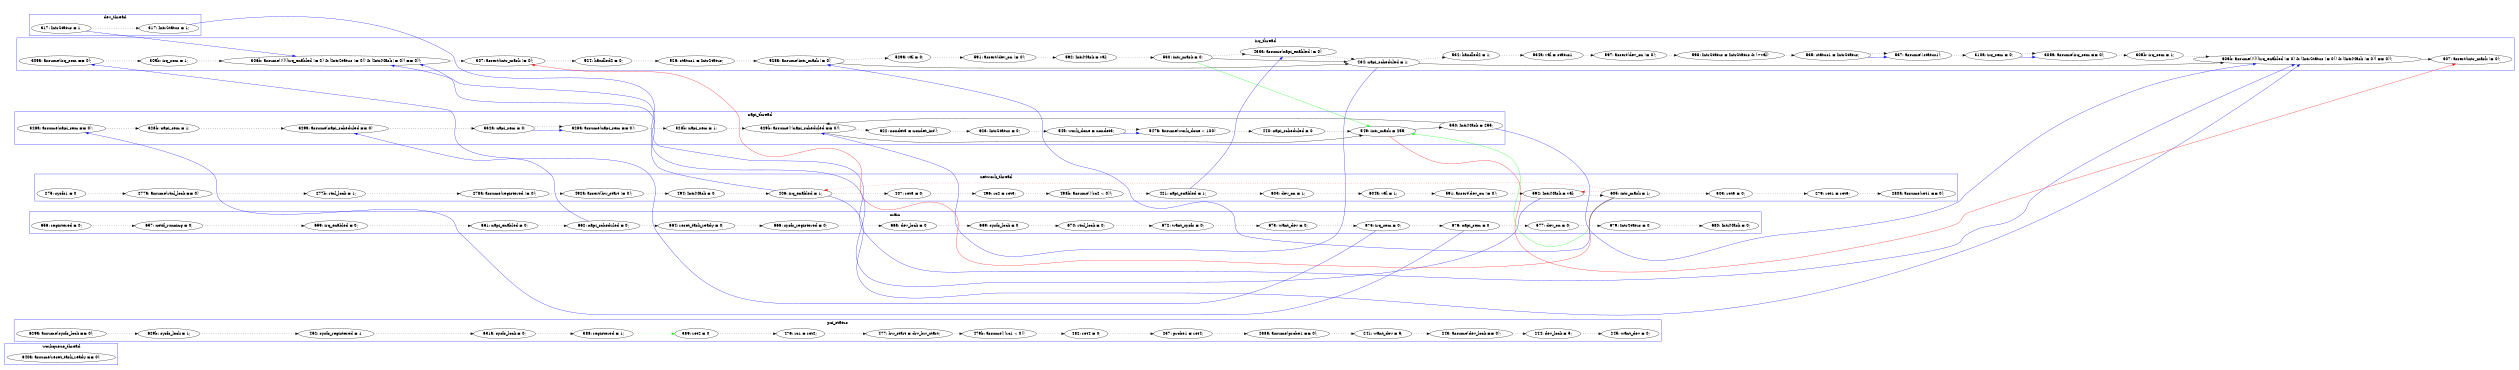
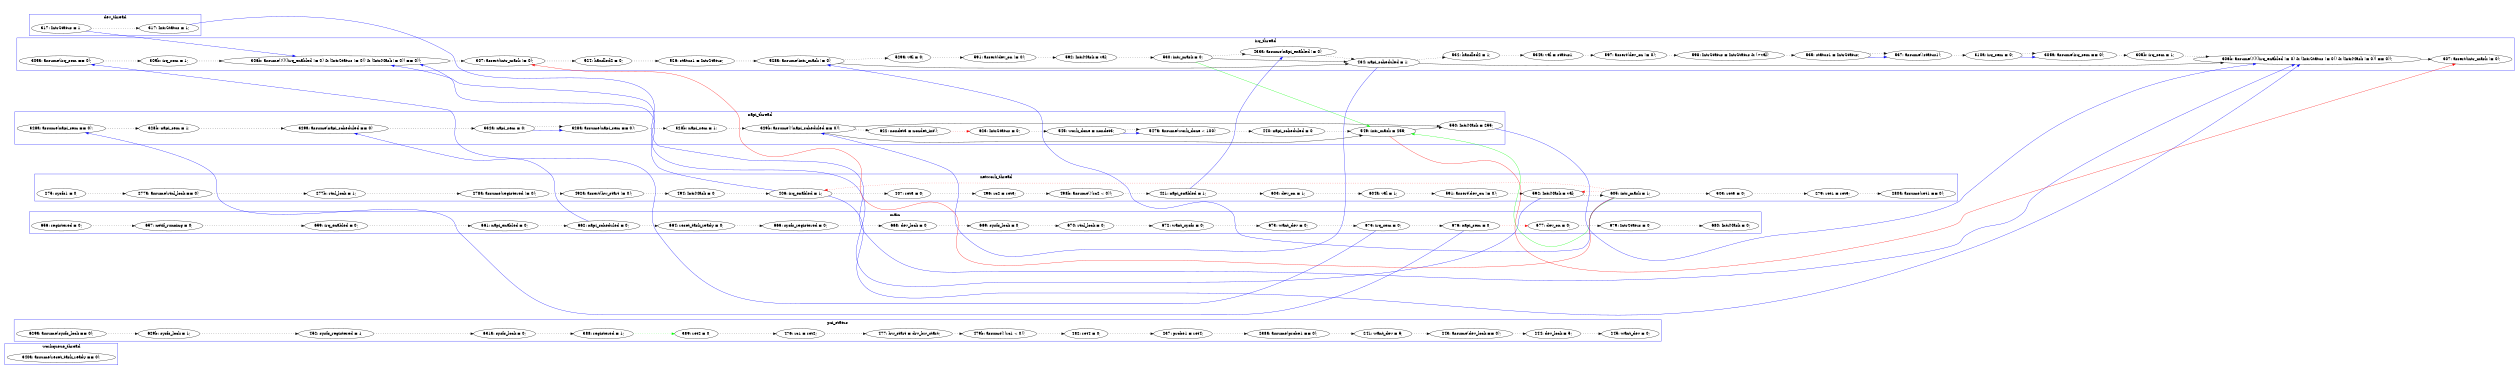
(1137, 118) -> (1145, 123)
(959, 131) -> (959, 131)
(1512, 226) -> (1512, 226)
